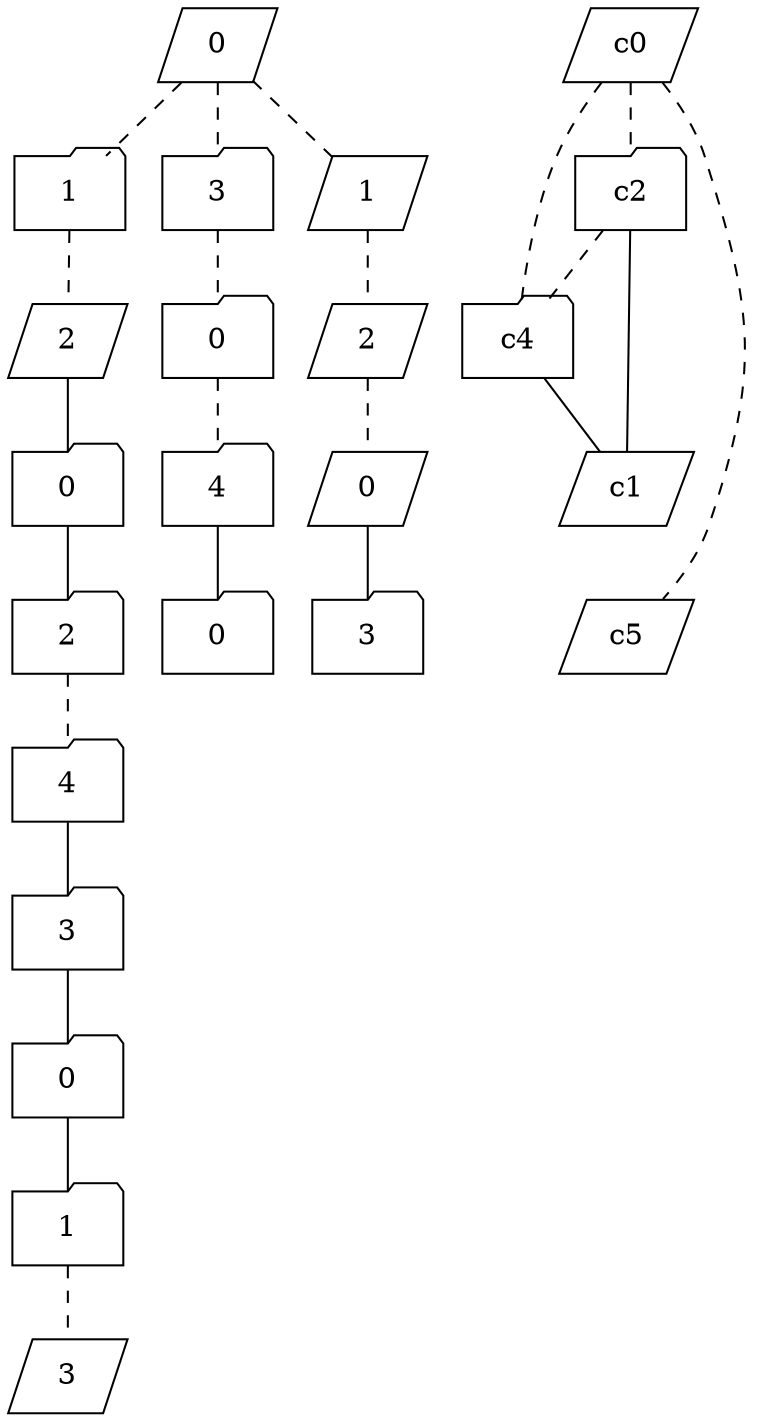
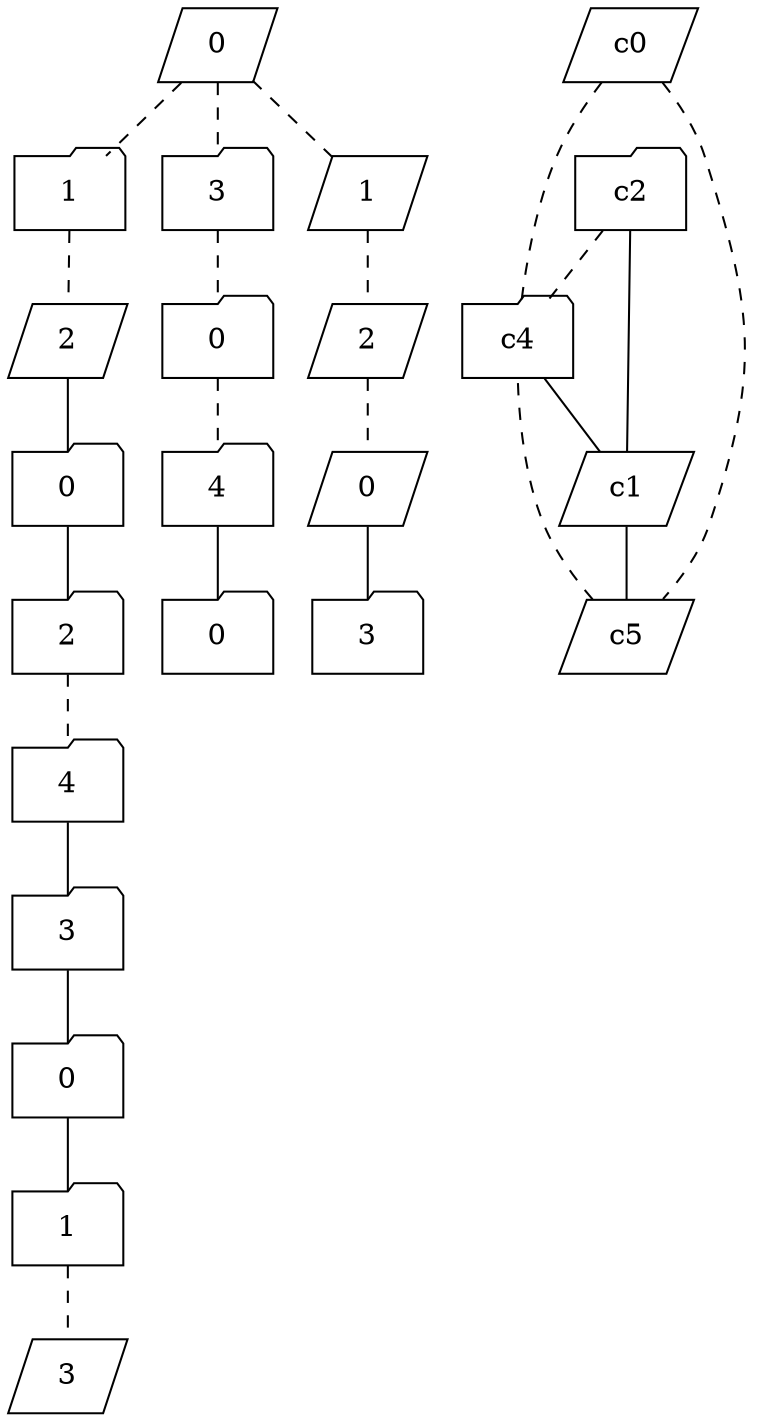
(631, 119) -> none
none -> (534, 496)
none -> (627, 563)
